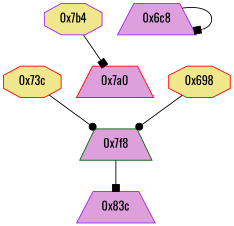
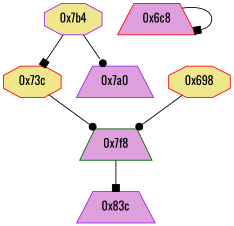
(157, 19) -> (157, 19)
none -> (55, 47)
(92, 47) -> (92, 47)
(115, 82) -> (115, 82)
